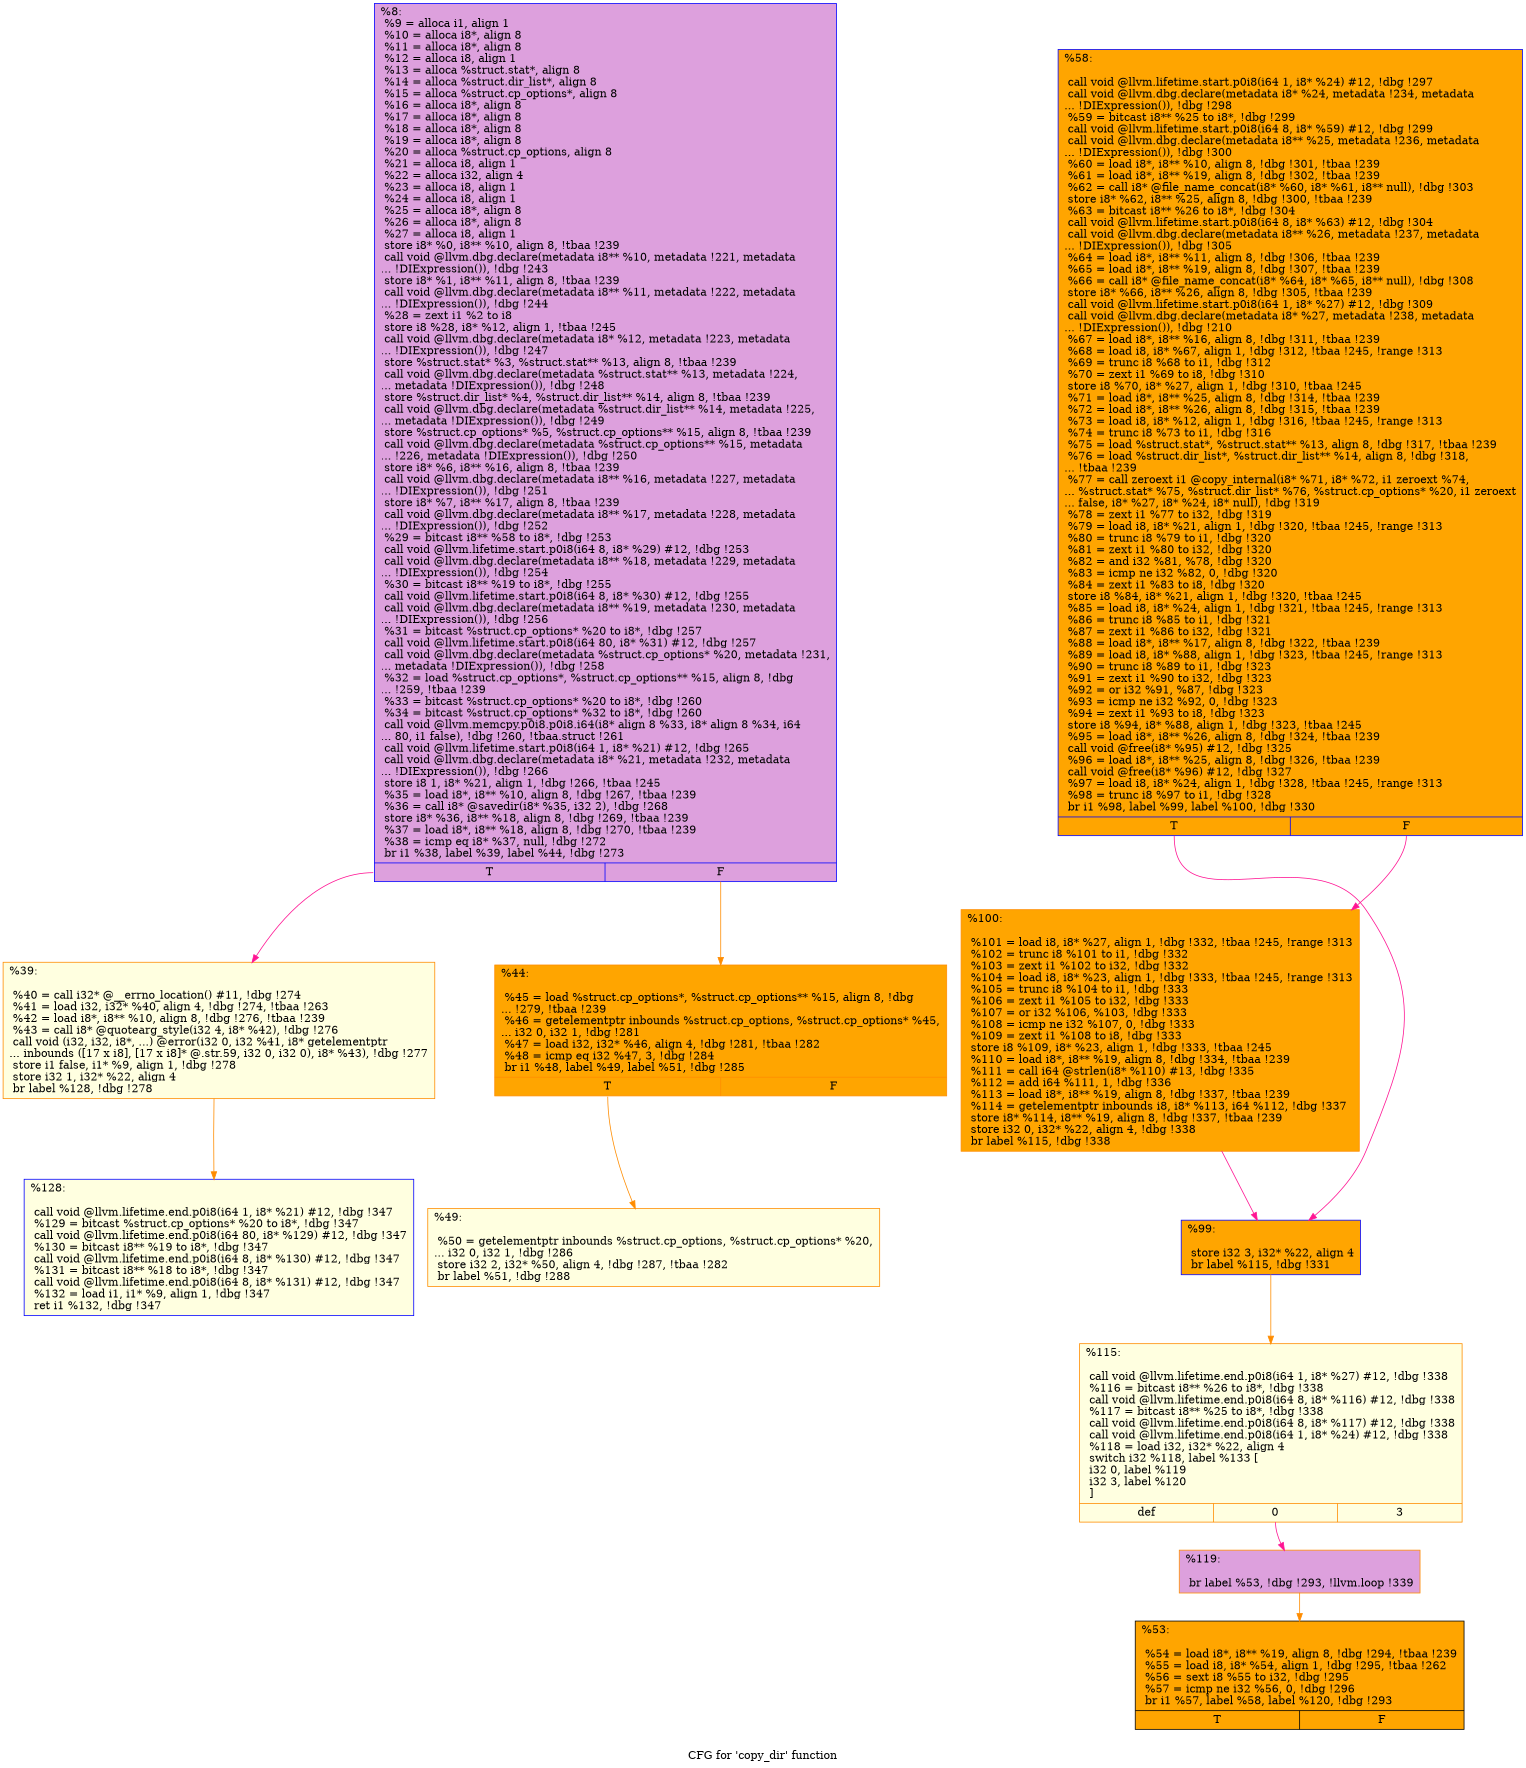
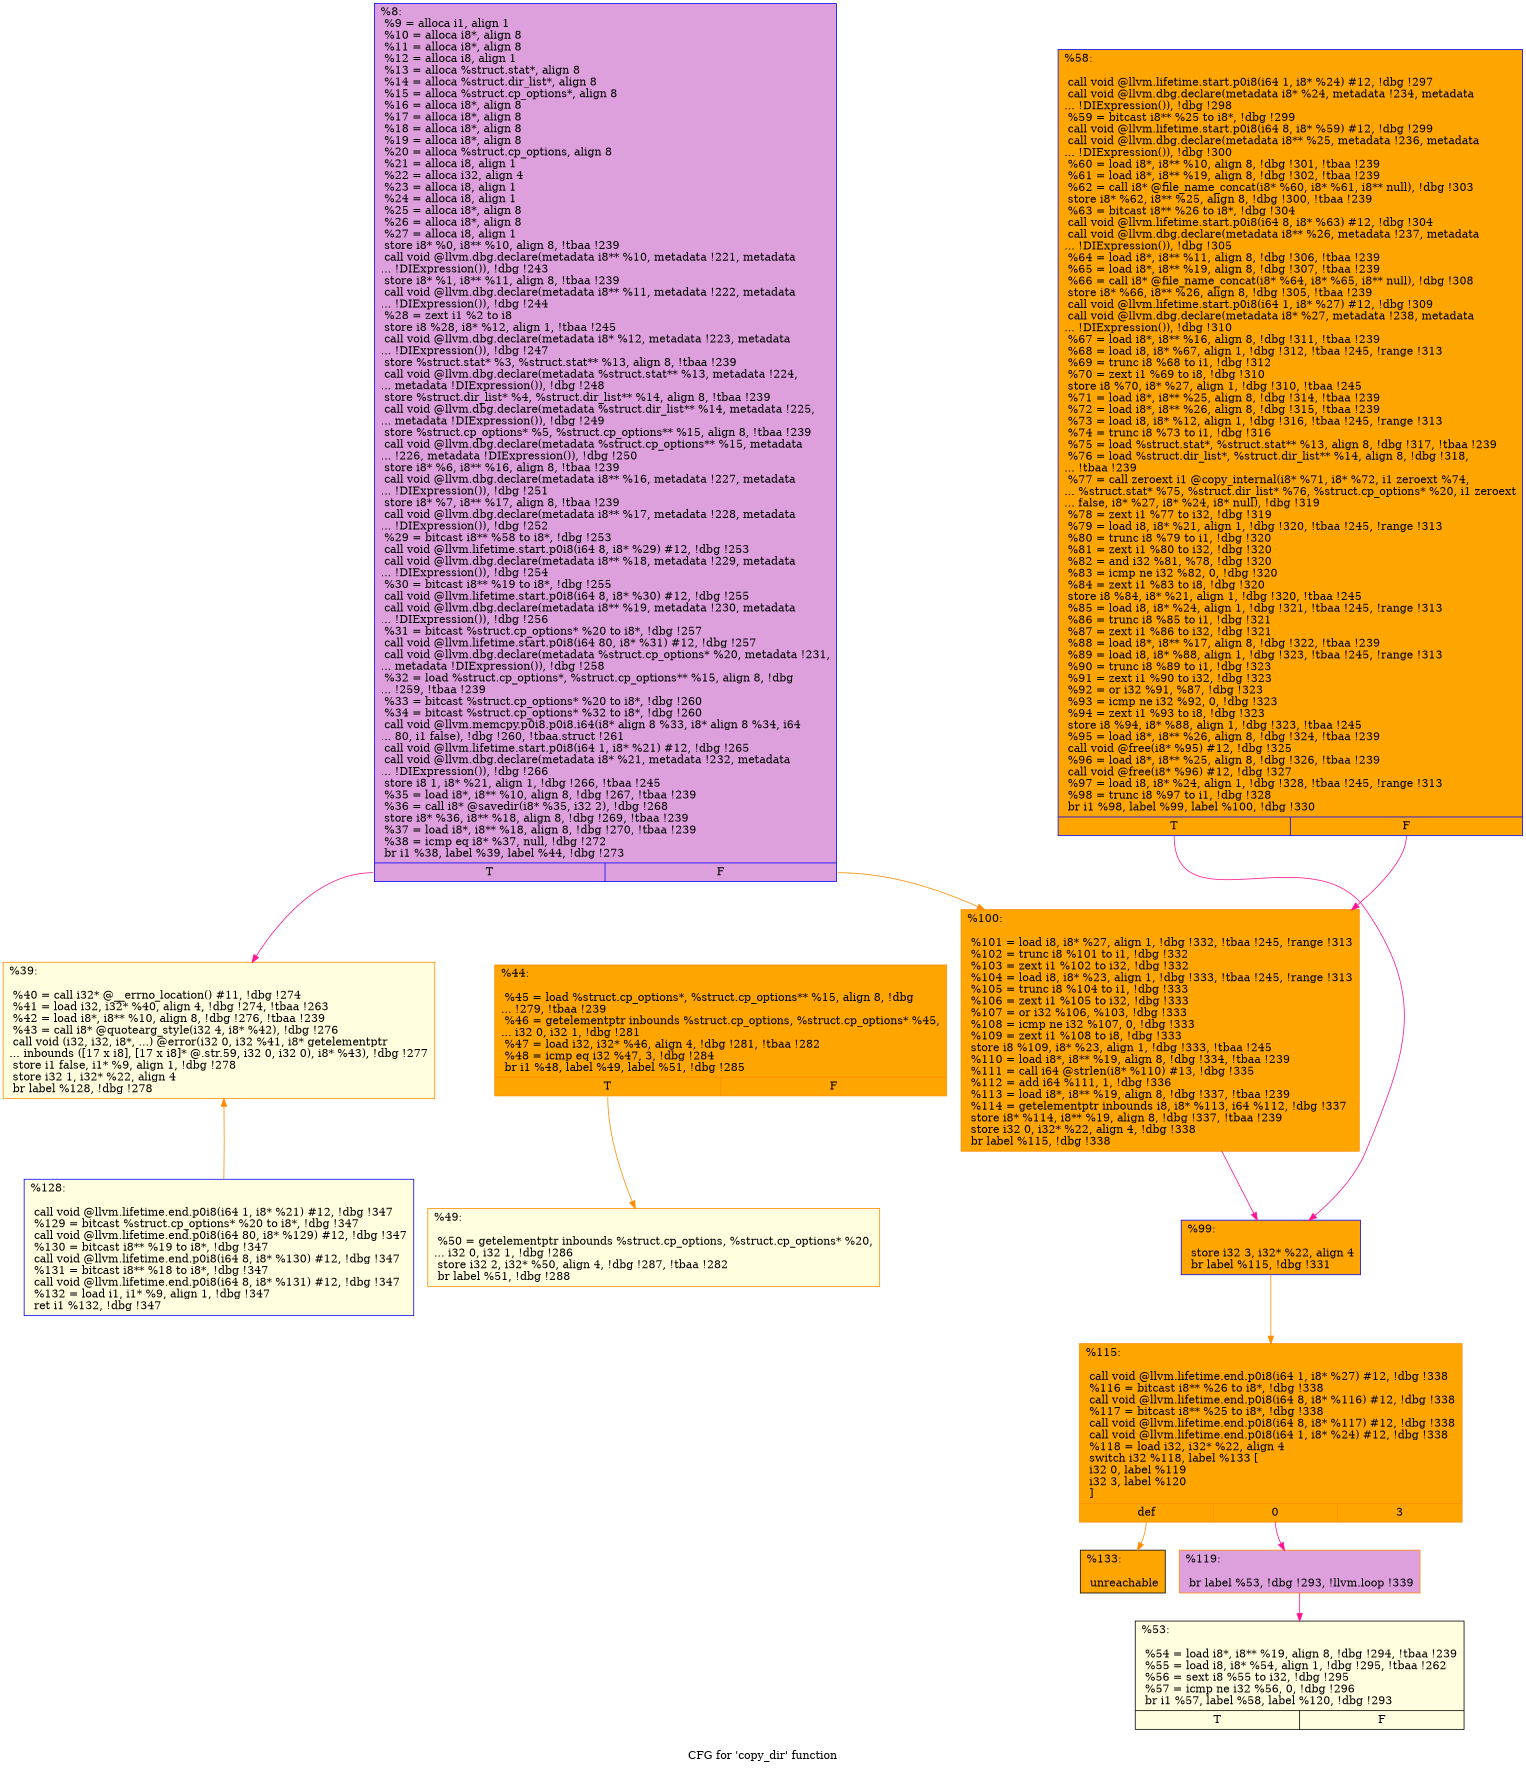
(1148, 328) -> (1148, 328)
(721, 919) -> (909, 882)
(214, 1135) -> (224, 1143)
(1271, 1433) -> (1271, 1433)
none -> (1123, 1572)
(1300, 1603) -> (1300, 1603)
(1300, 1675) -> (1300, 1675)
